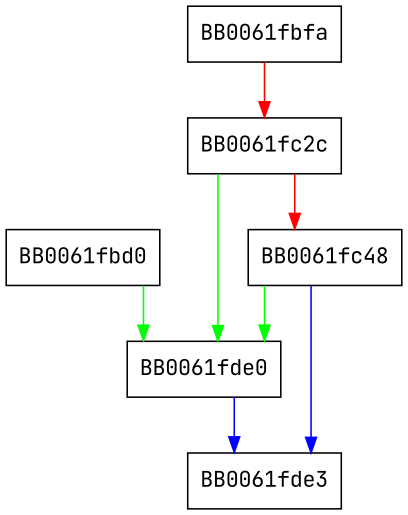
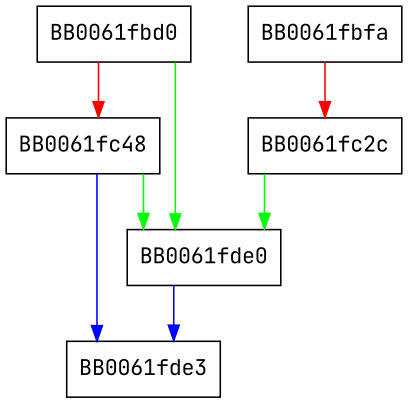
(295, 194) -> (99, 82)
